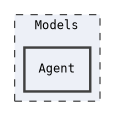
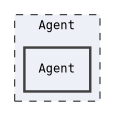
(57, 26) -> (57, 26)
